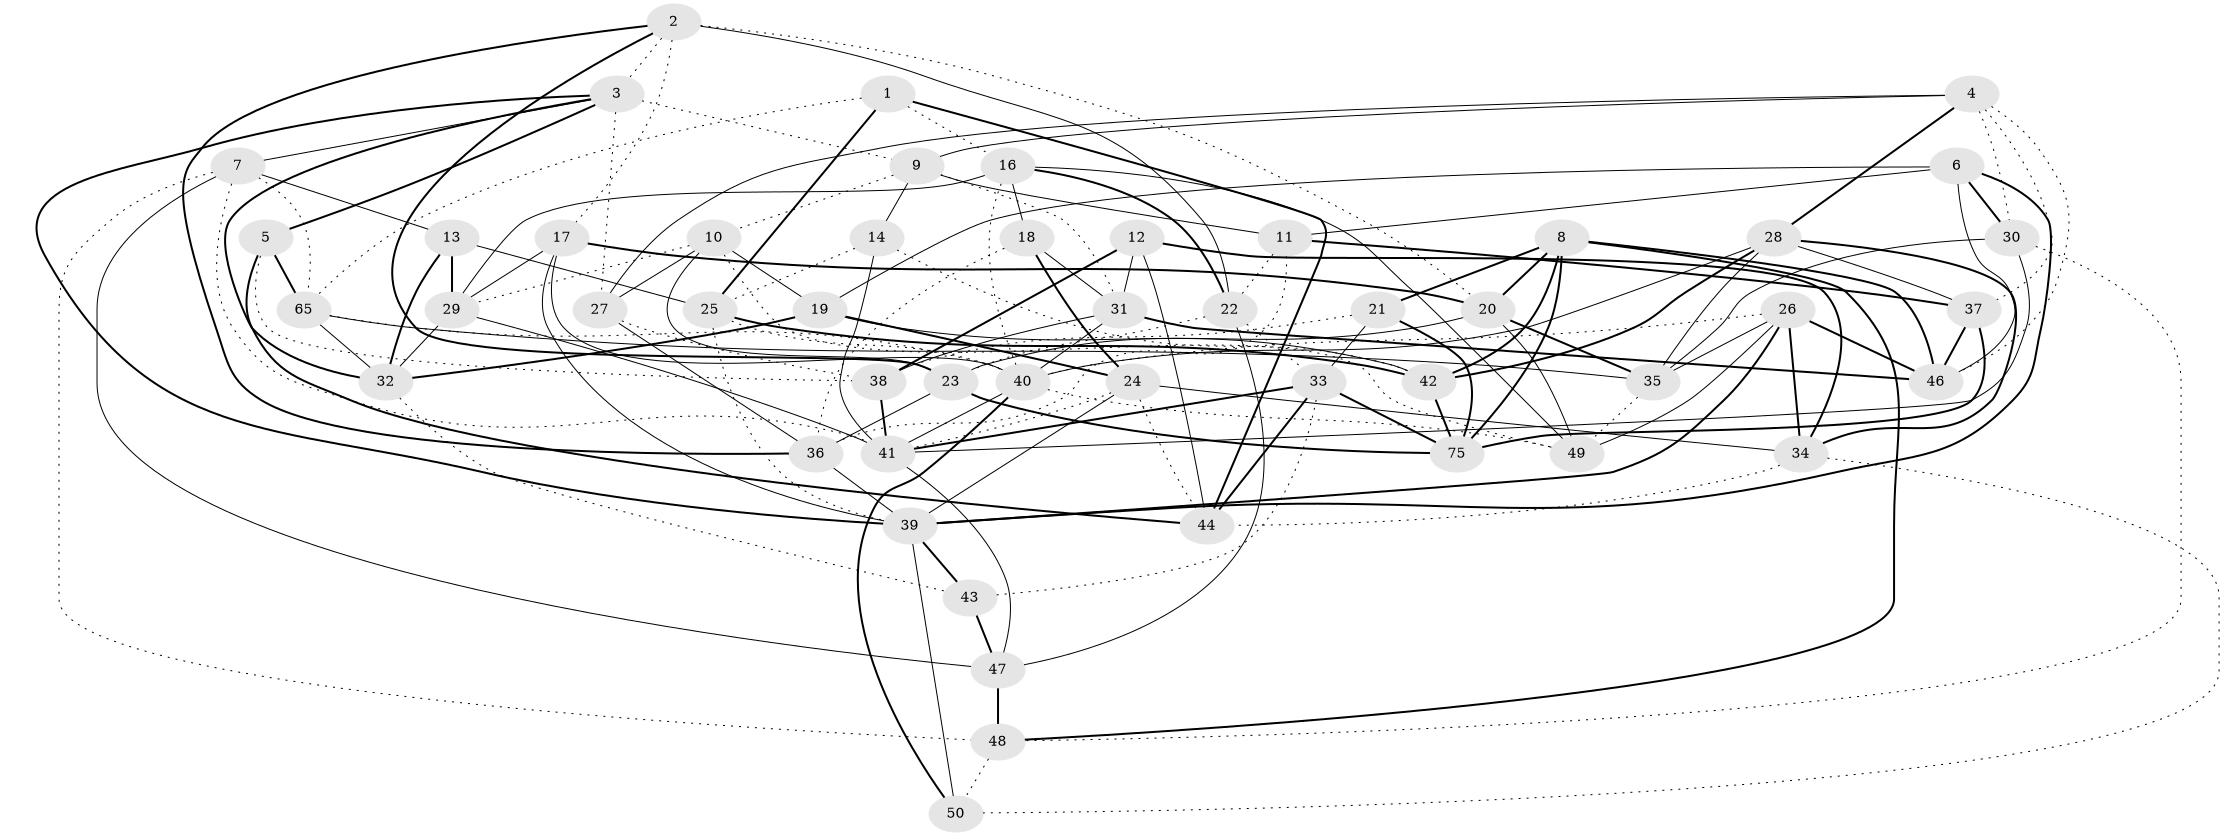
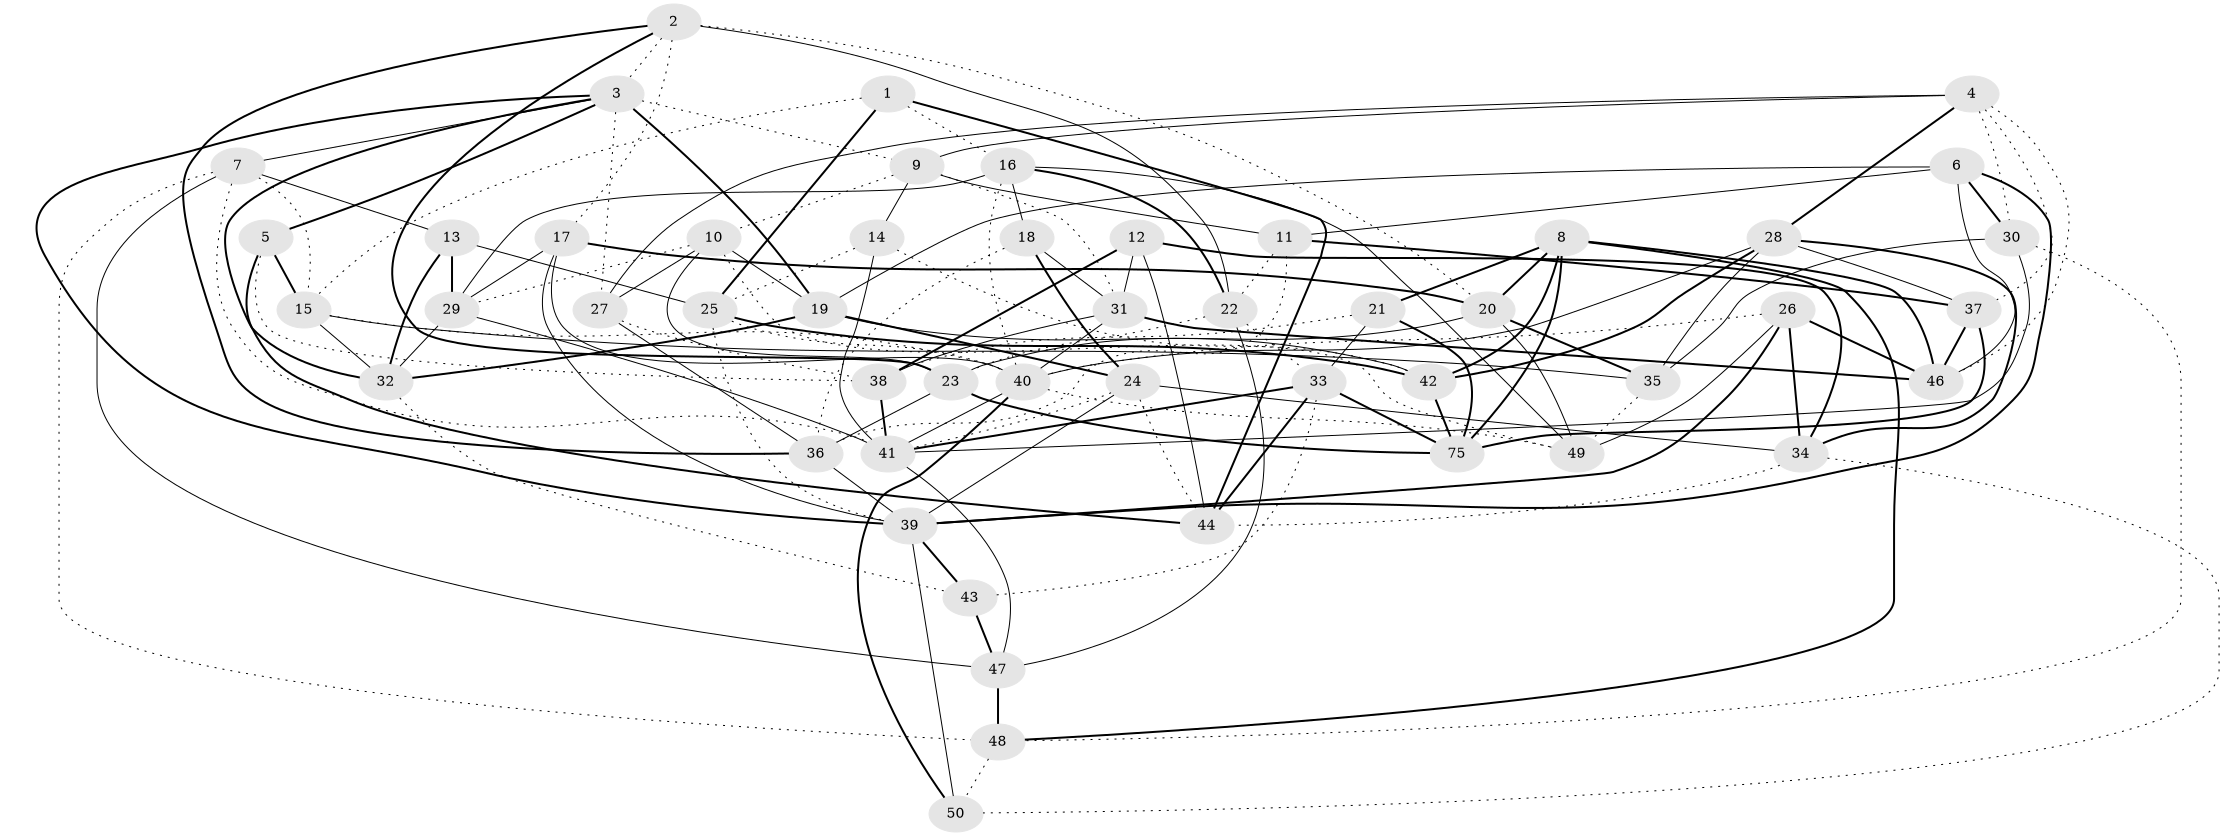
none -> (731, 200)
(304, 310) -> (304, 310)
(1720, 346) -> none
